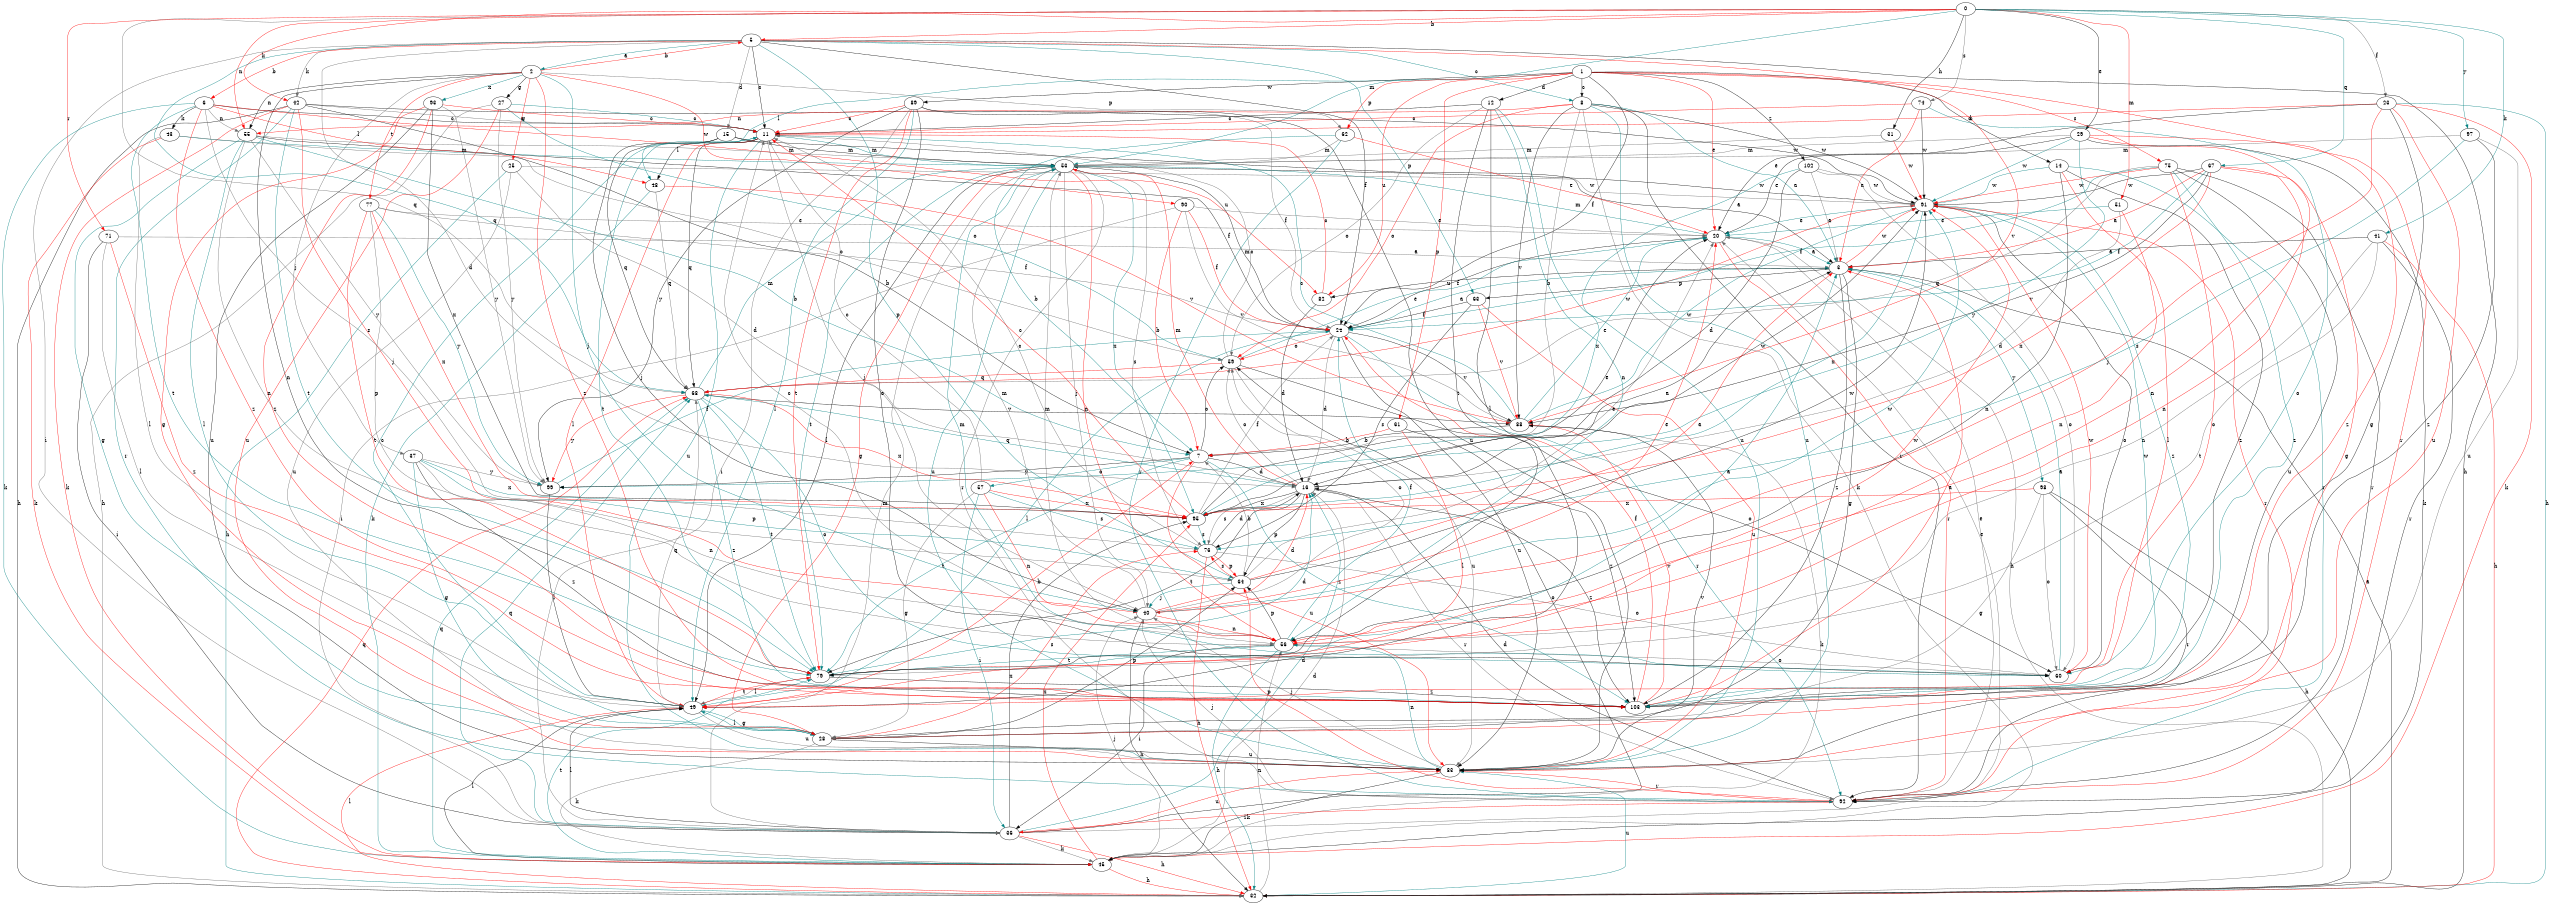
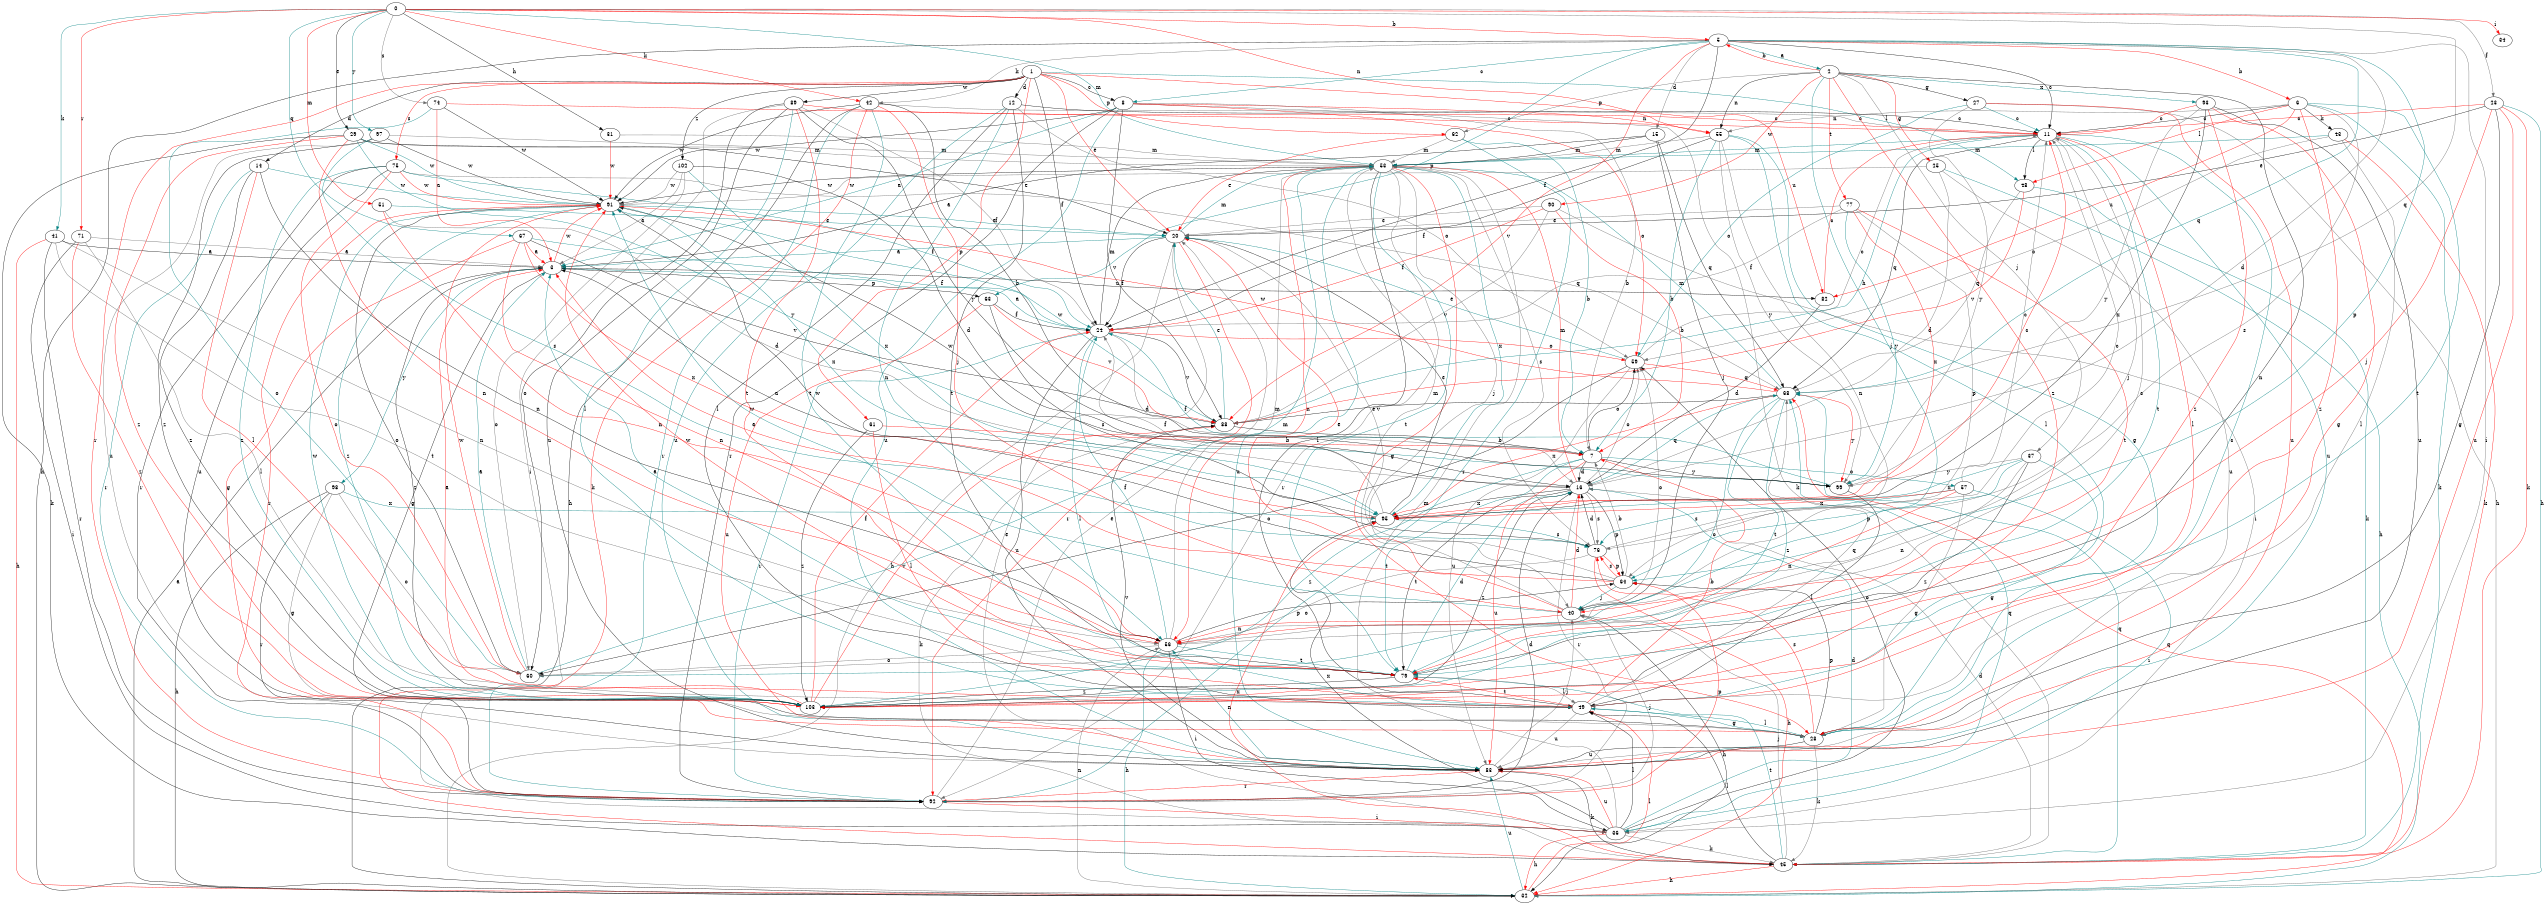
none -> (2502, 40)
(2071, 194) -> (489, 180)
(1302, 284) -> (1864, 284)
(1641, 501) -> (856, 512)
